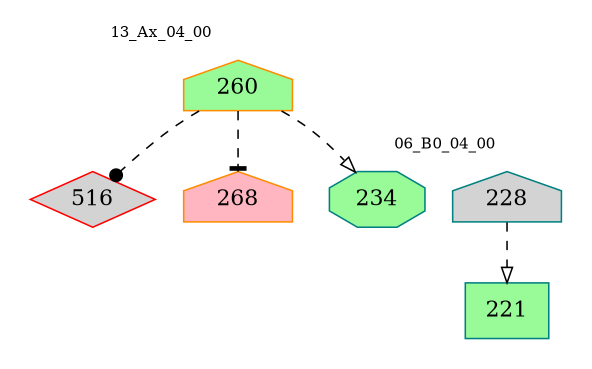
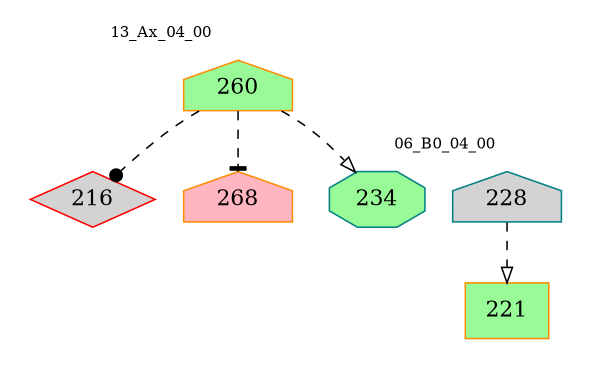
(93, 199) -> (93, 199)
(507, 311) -> (507, 311)
